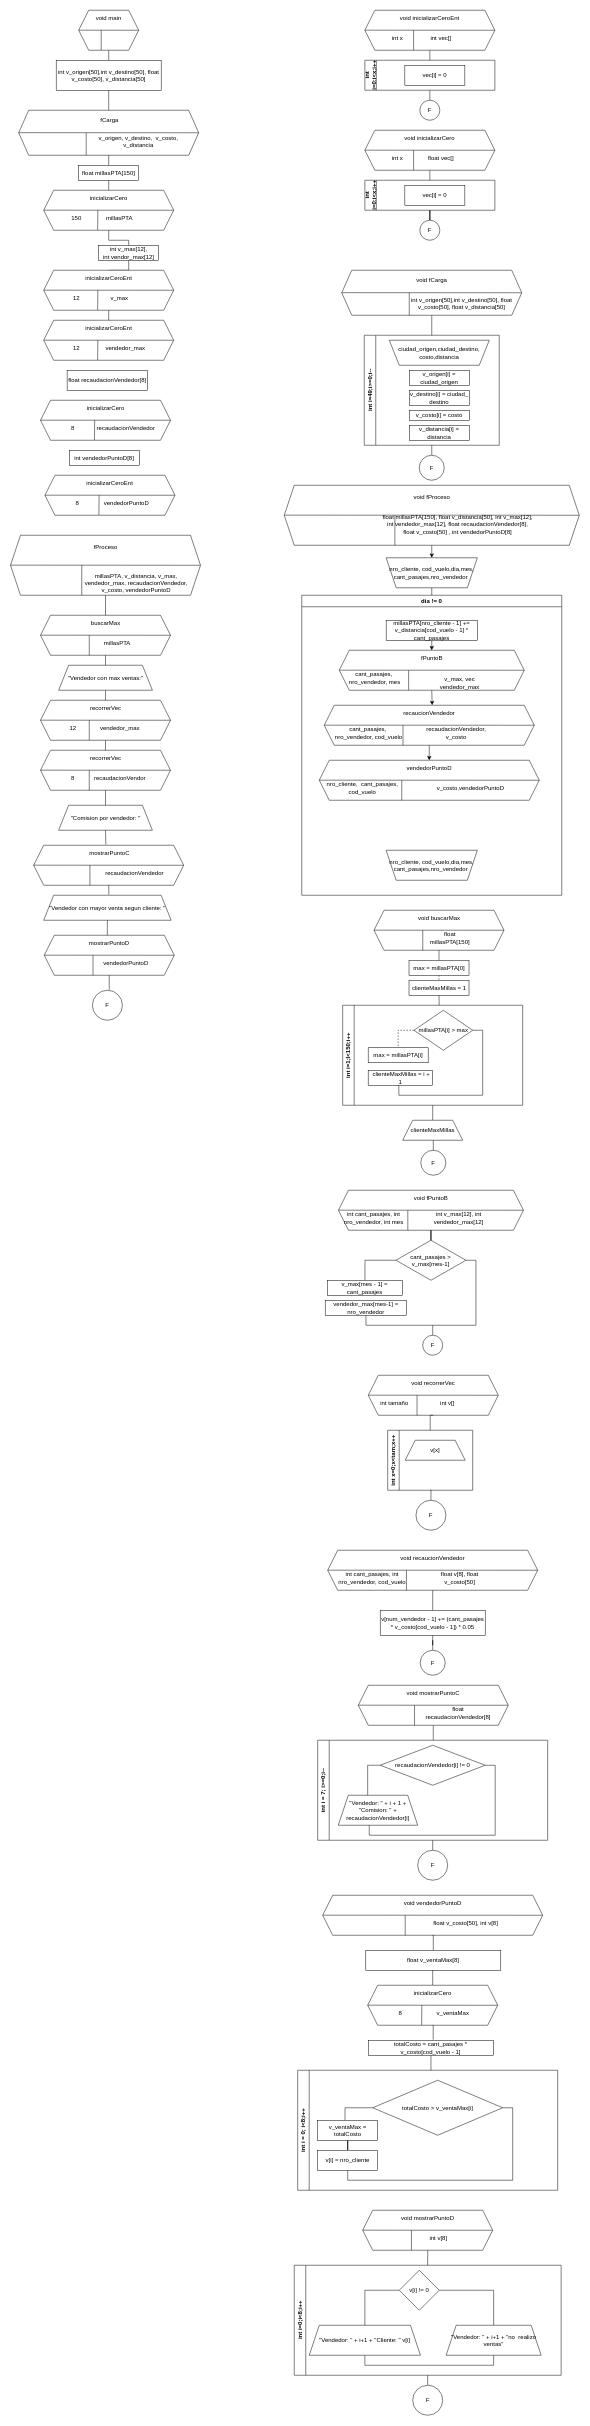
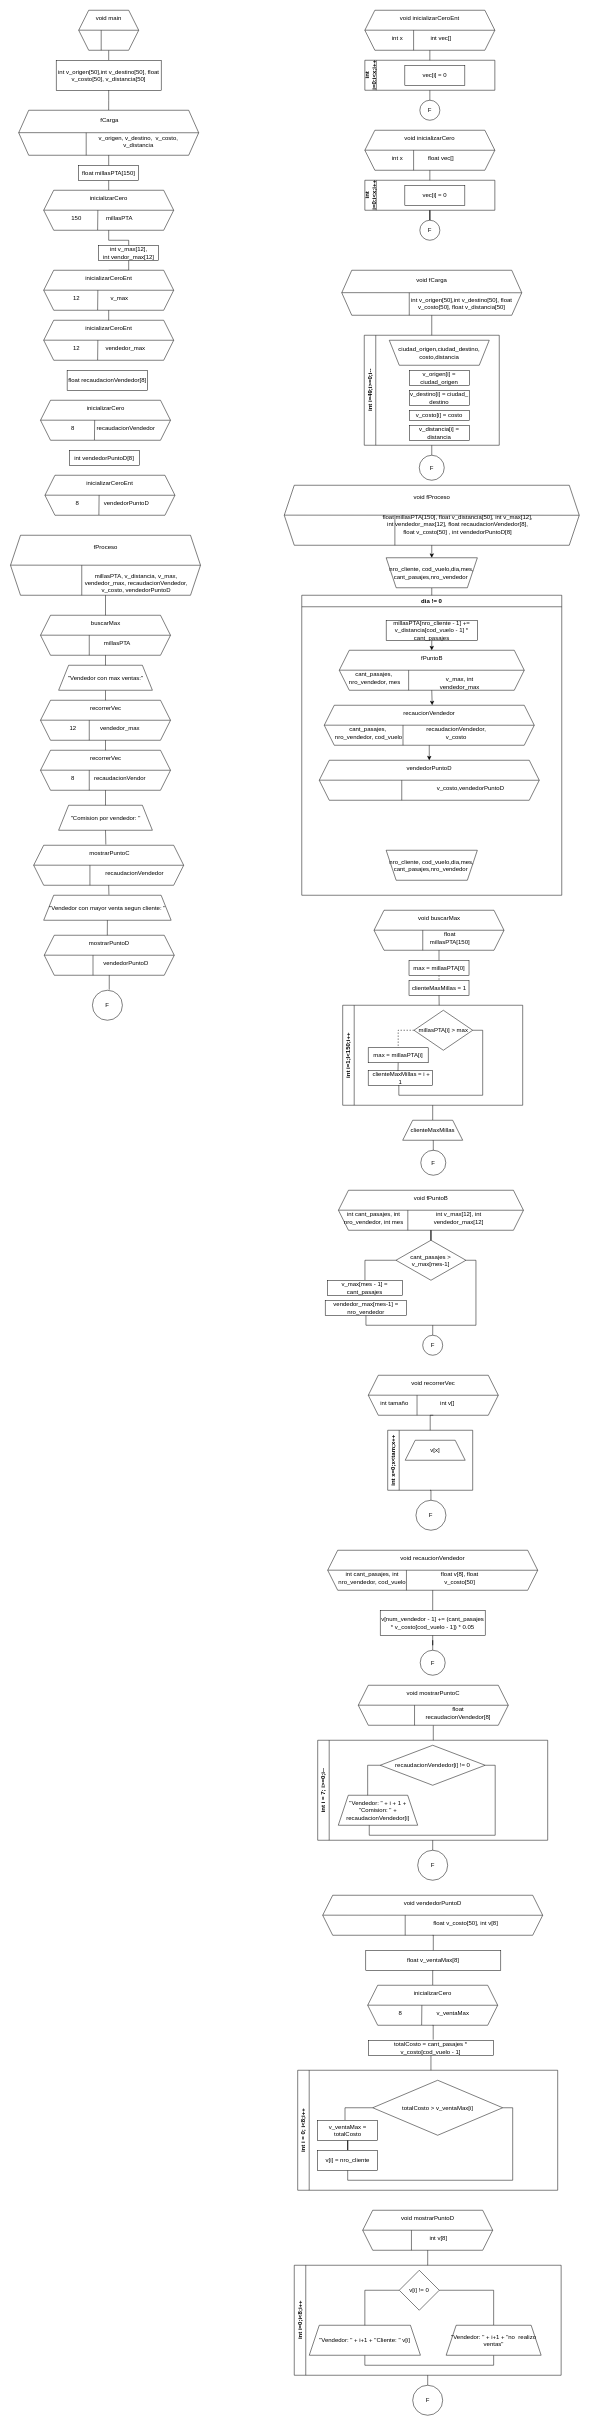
(460, 683) -> (460, 683)
(362, 788) -> none
none -> (398, 1067)
